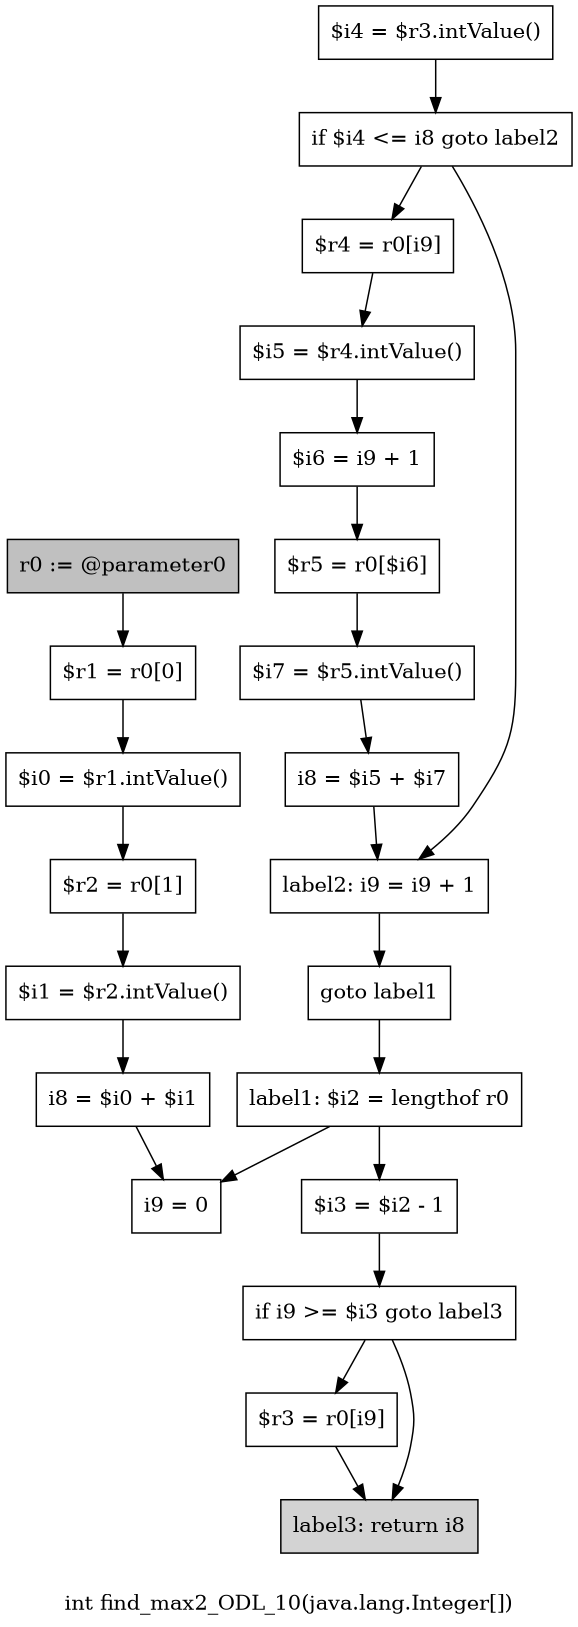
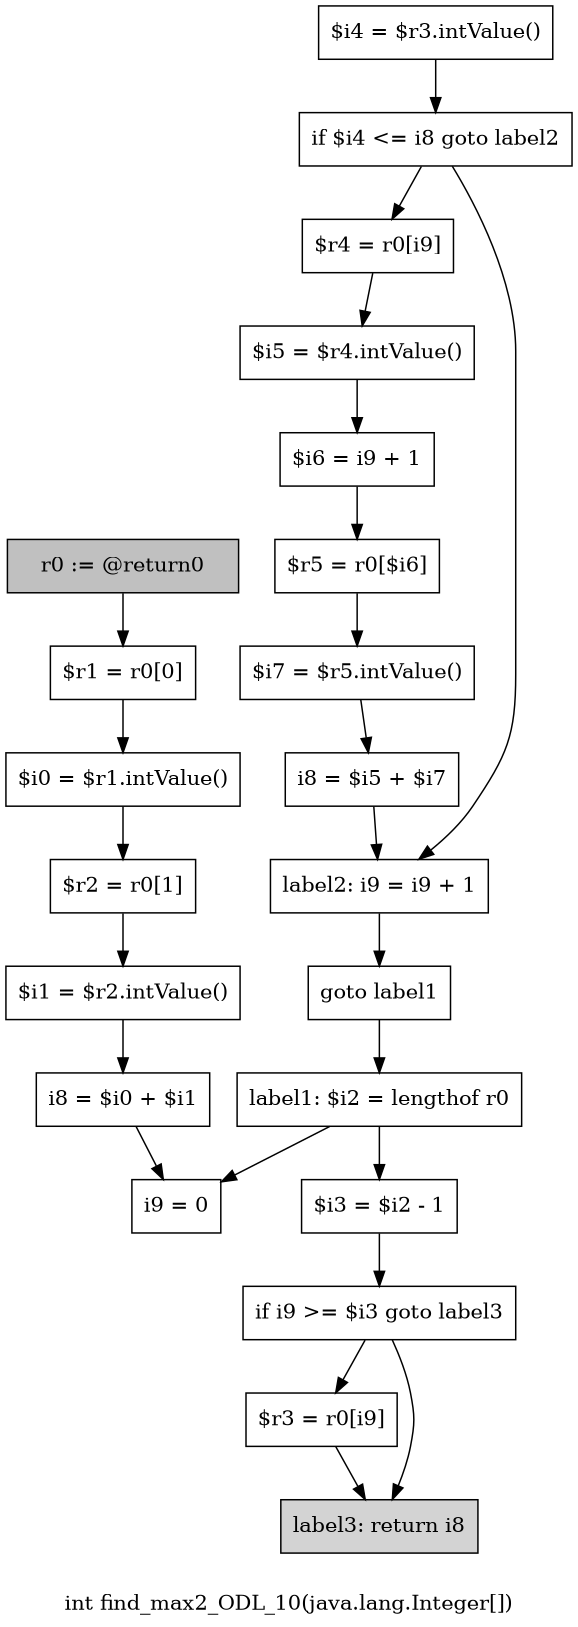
(123, 566) -> (123, 566)
